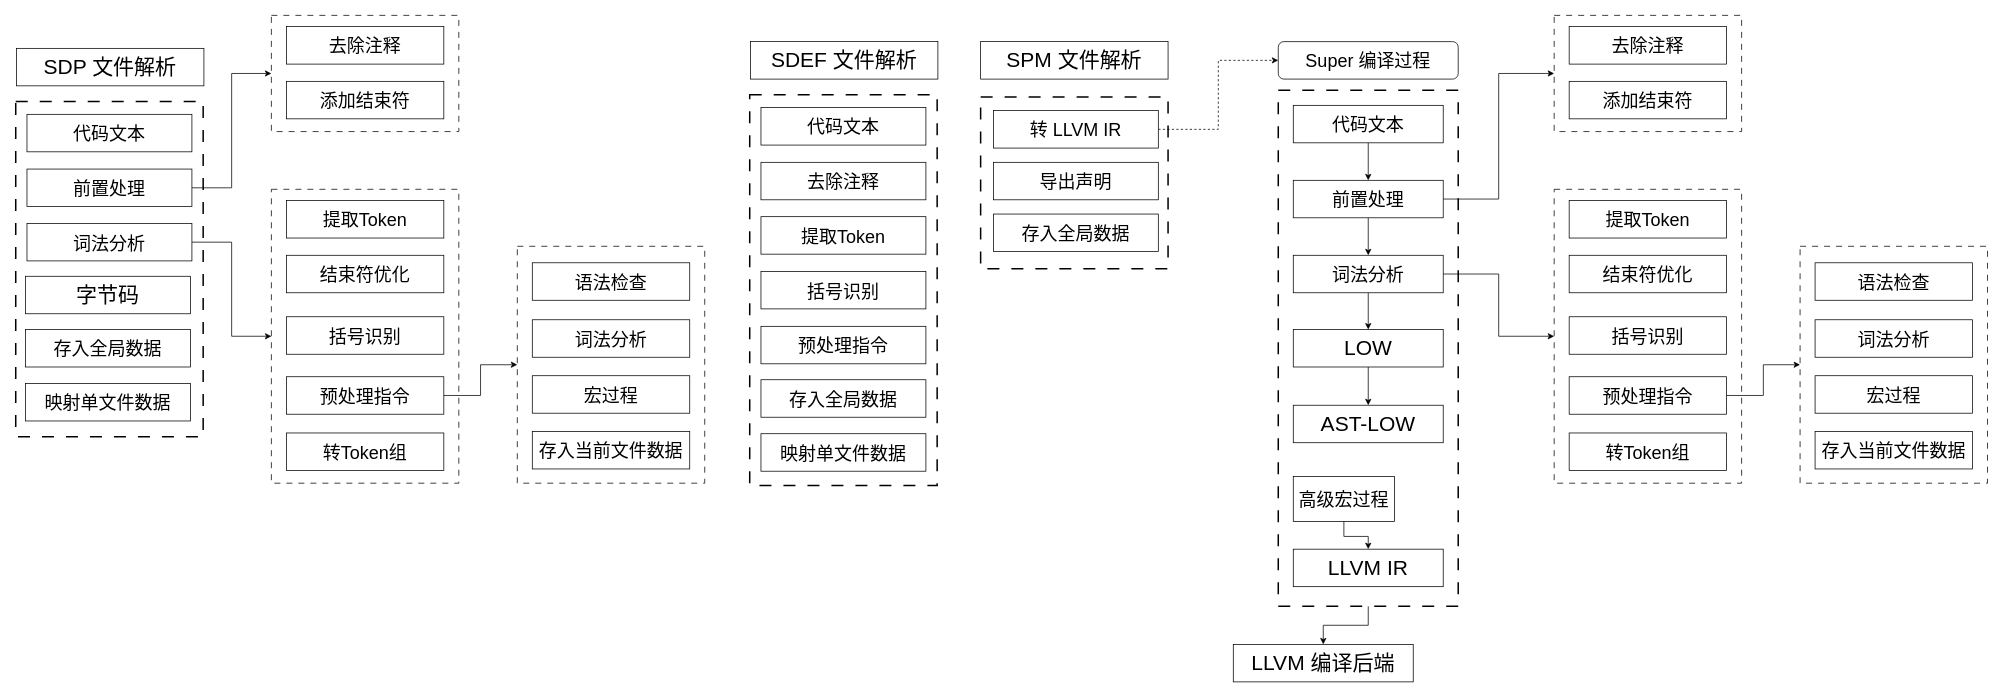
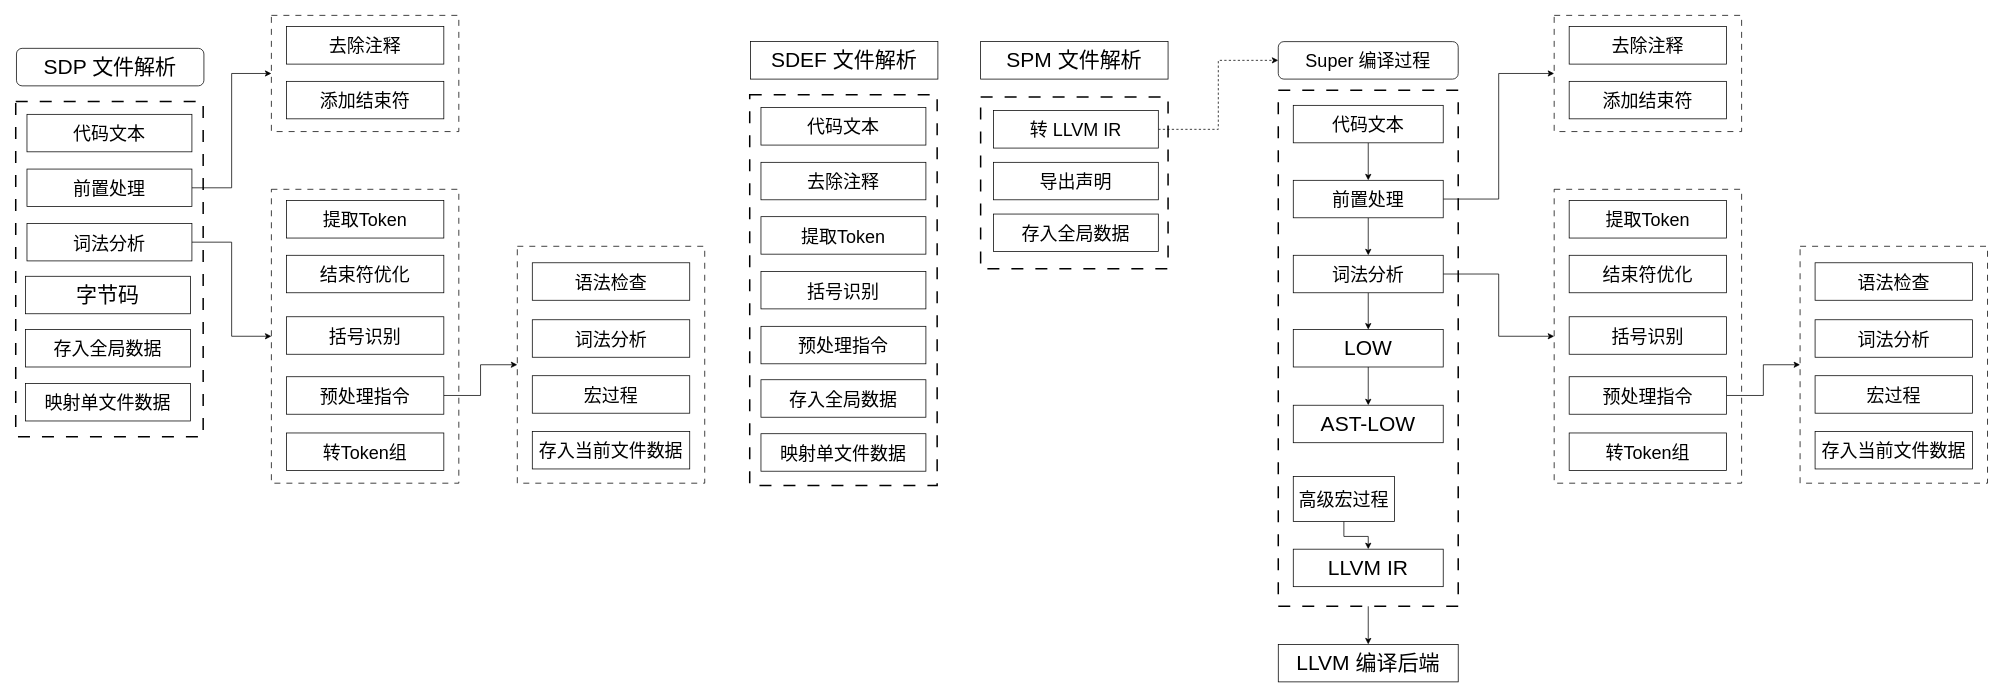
(110, 67) -> (110, 67)
(1323, 663) -> (1368, 663)
